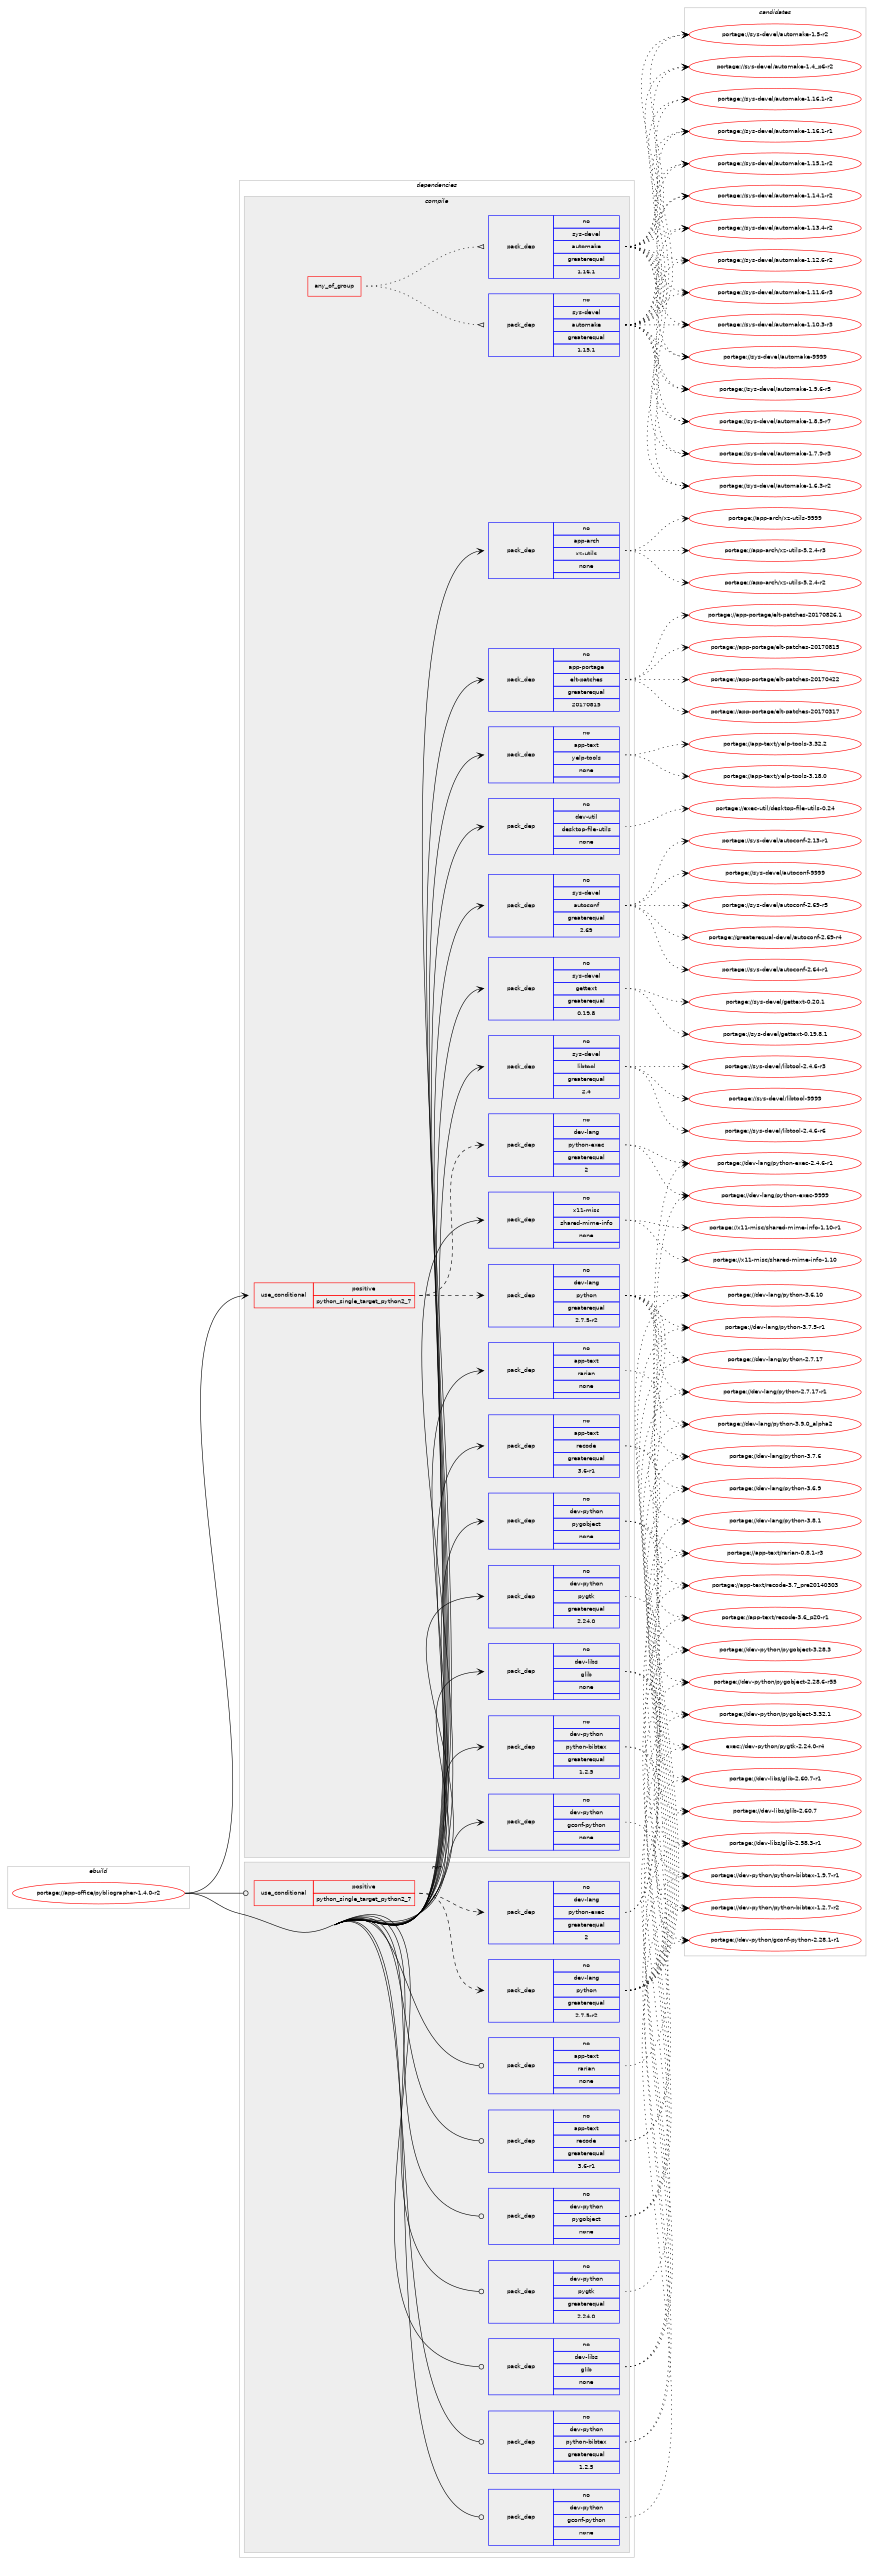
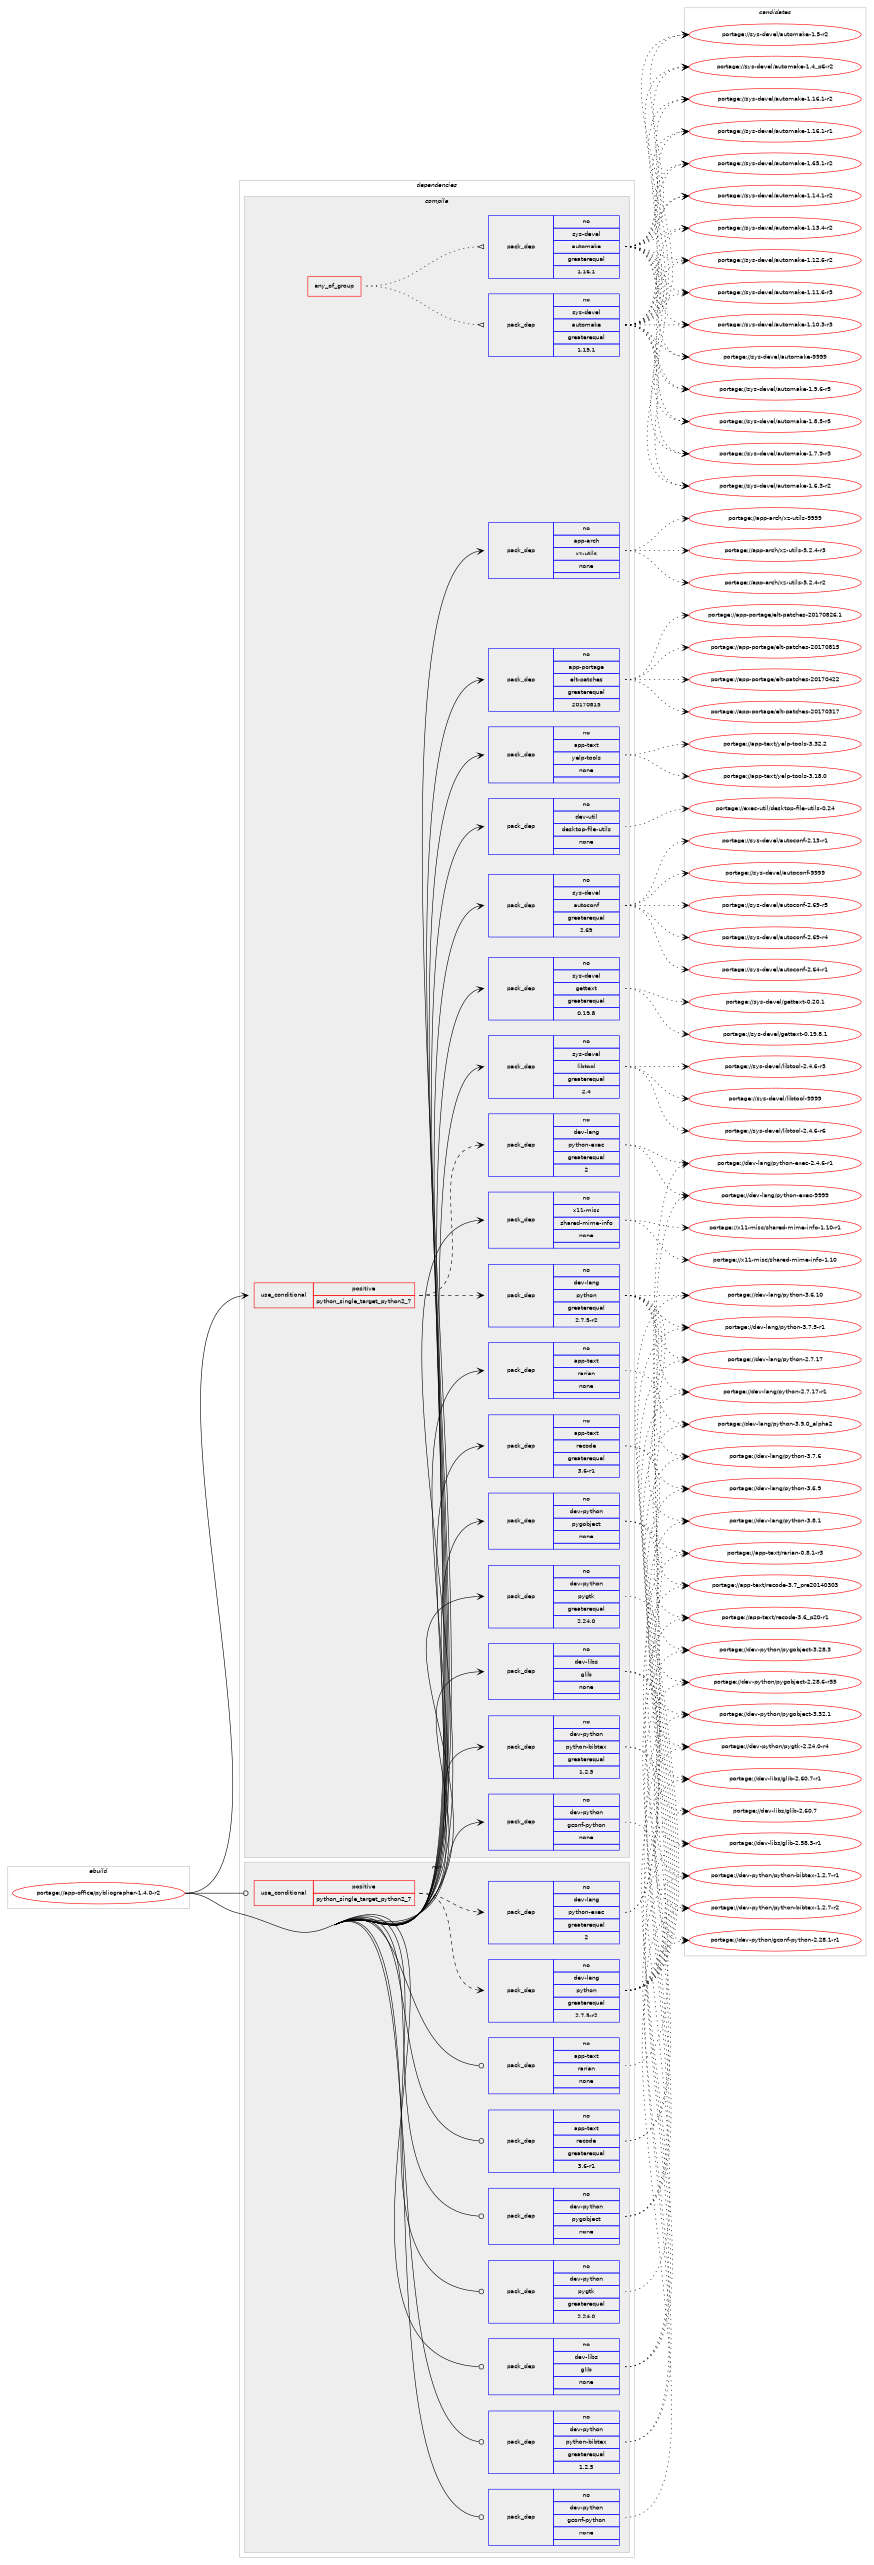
(775, 164) -> (775, 164)
(775, 422) -> (775, 422)
(775, 938) -> (775, 938)
(775, 1747) -> (775, 1747)
(775, 1876) -> (775, 1876)
